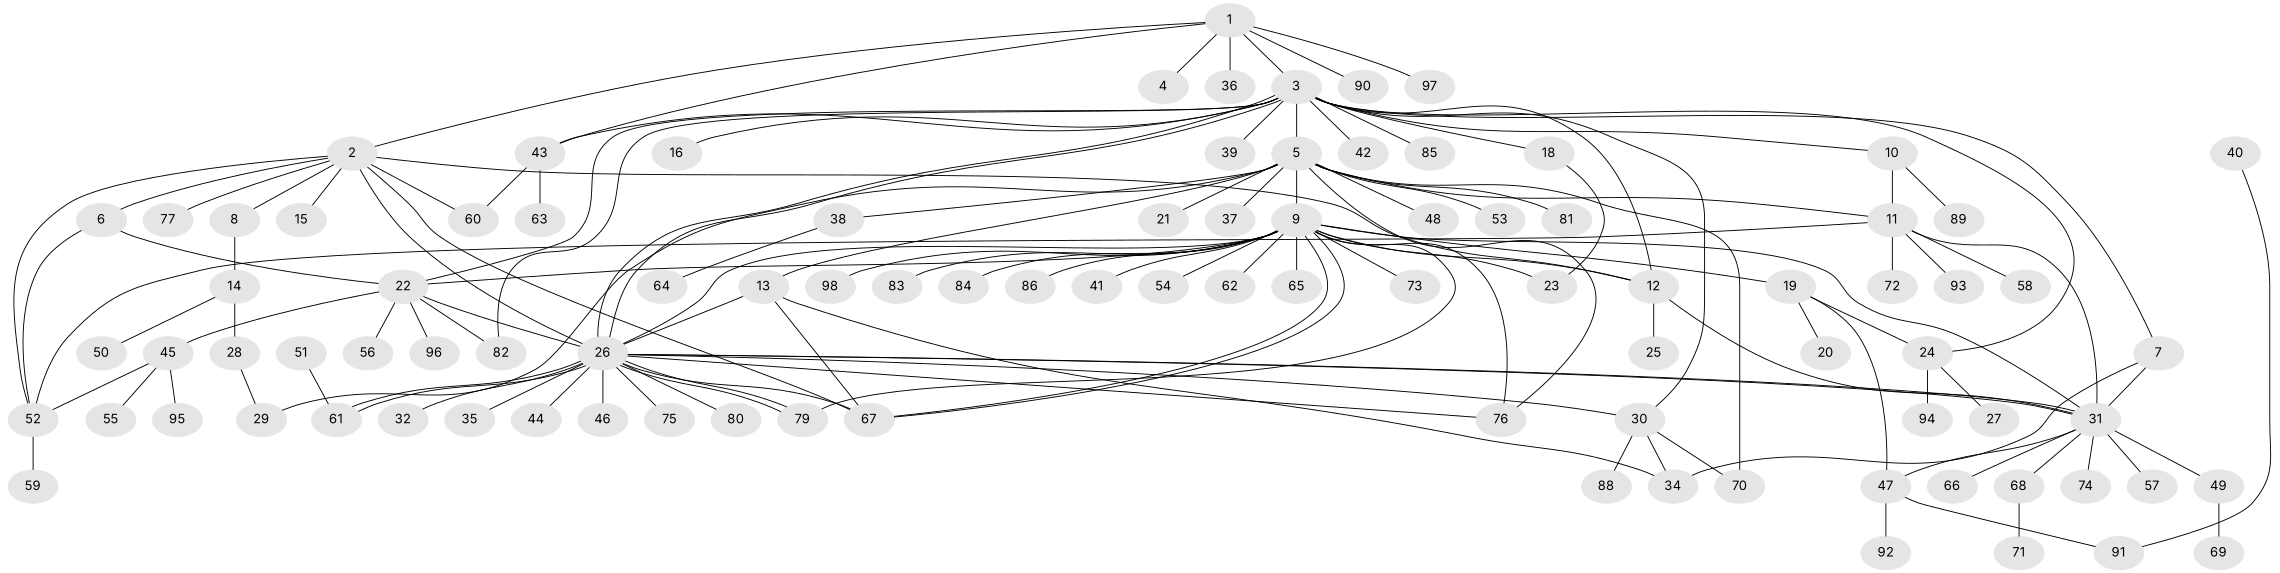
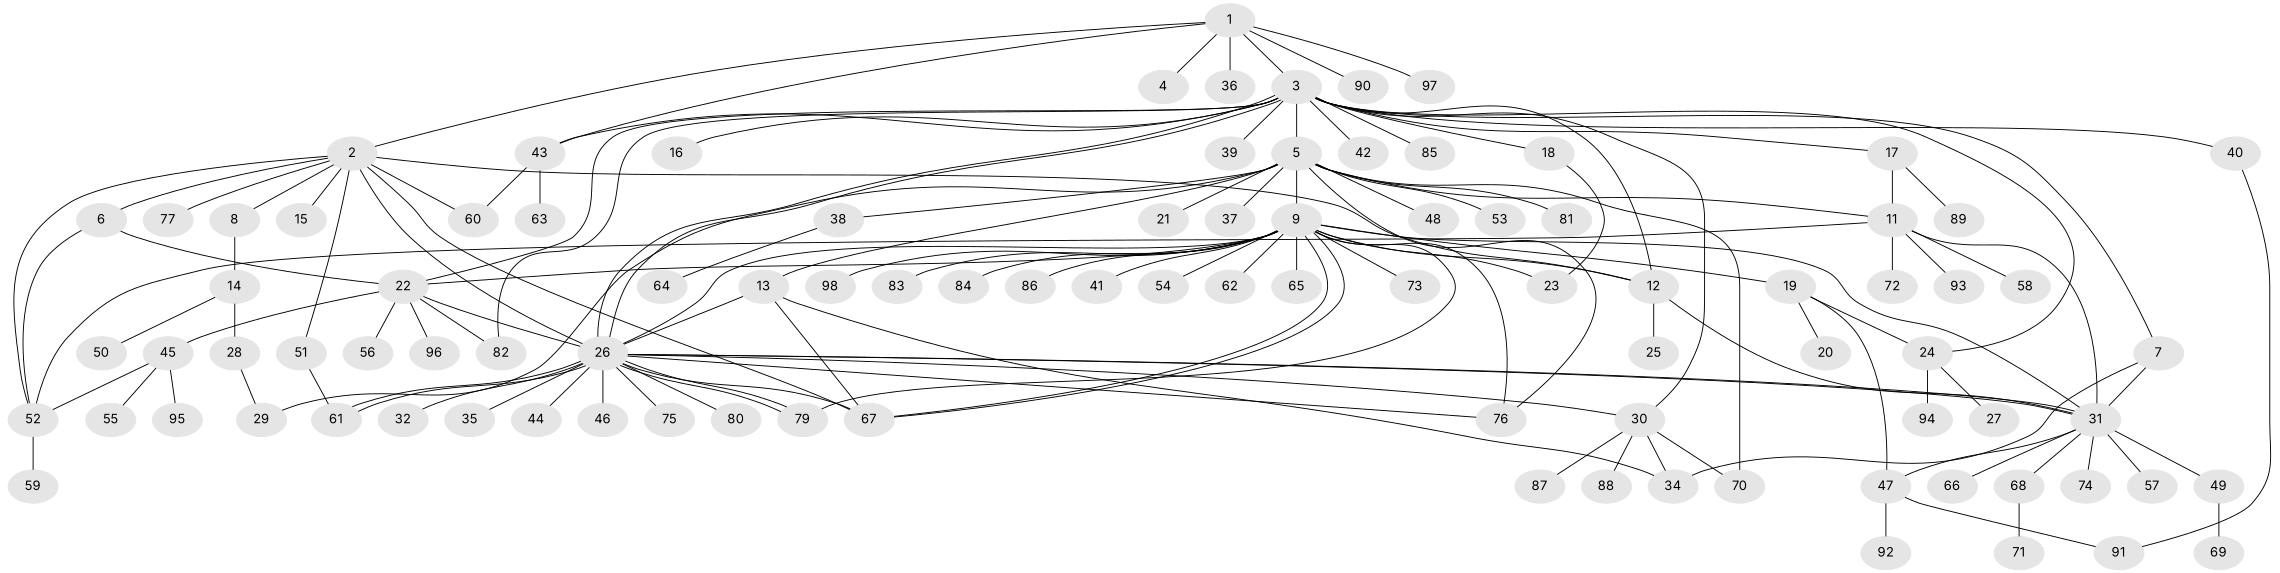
none -> (1763, 128)
(1892, 154) -> (1892, 154)
none -> (331, 250)
none -> (1540, 487)
